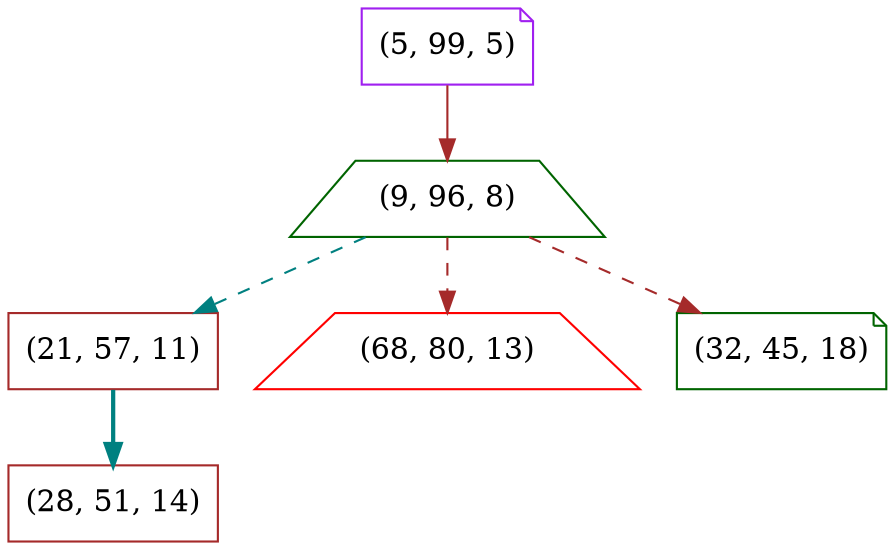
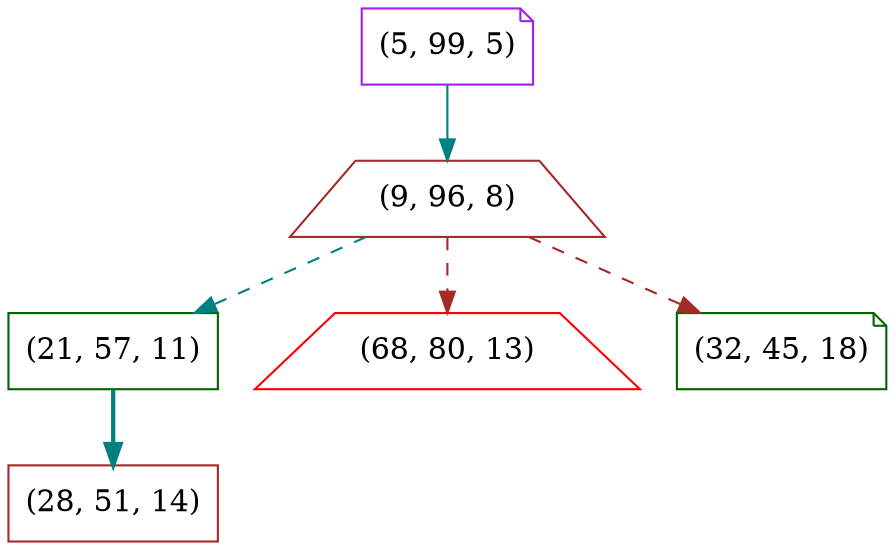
(447, 112) -> (447, 112)
(447, 199) -> (447, 199)
(113, 351) -> (113, 351)
